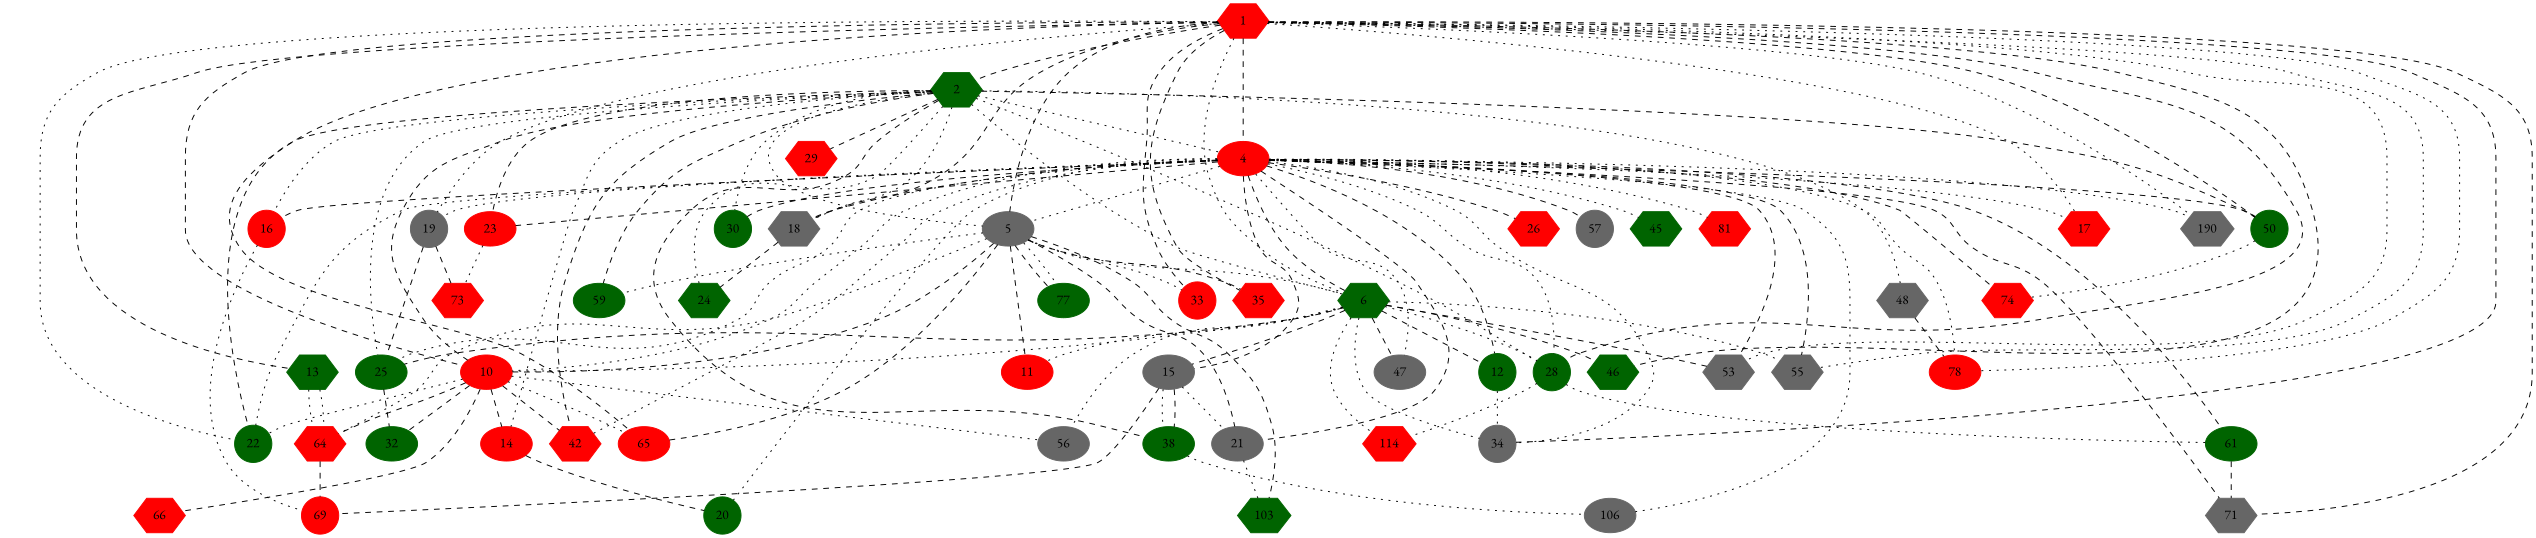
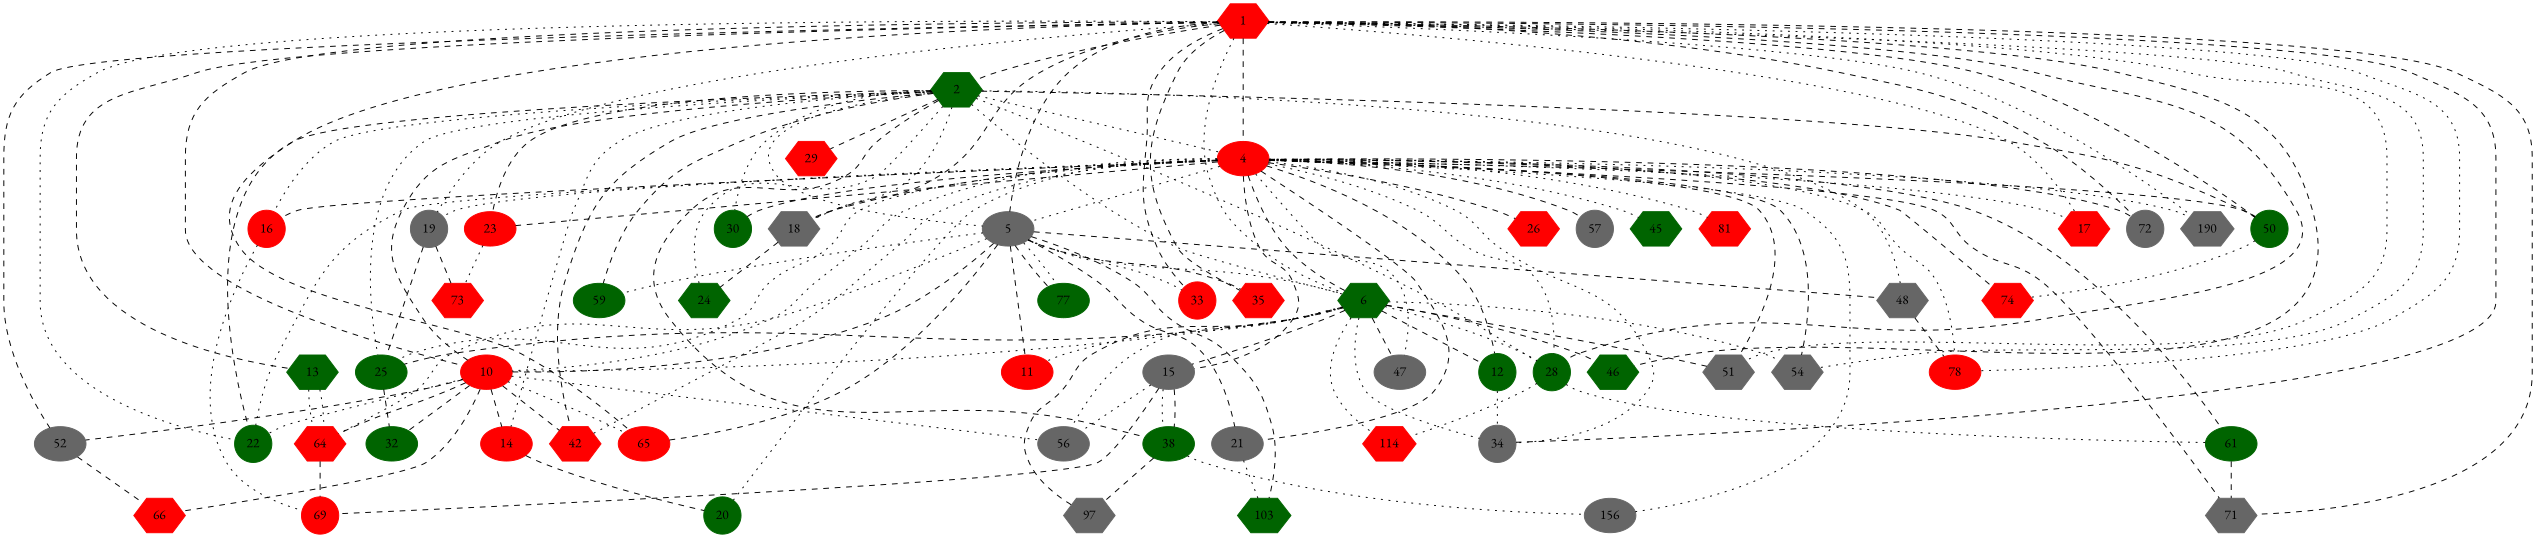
none -> (2145, 229)
none -> (1435, 263)
(1729, 372) -> (1729, 372)
(1797, 372) -> (1797, 372)
(1203, 408) -> (1116, 408)
none -> (60, 444)
none -> (1089, 516)
(1610, 516) -> (1610, 516)
